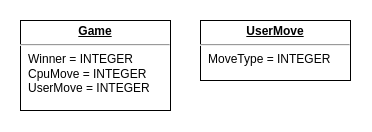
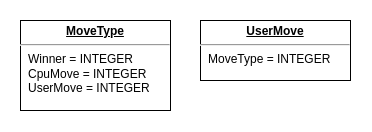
(78, 49) -> (78, 49)
